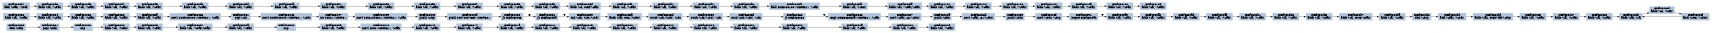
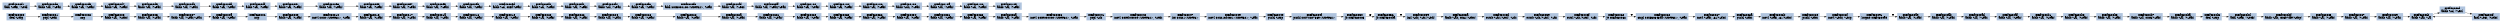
none -> (841, 17)
